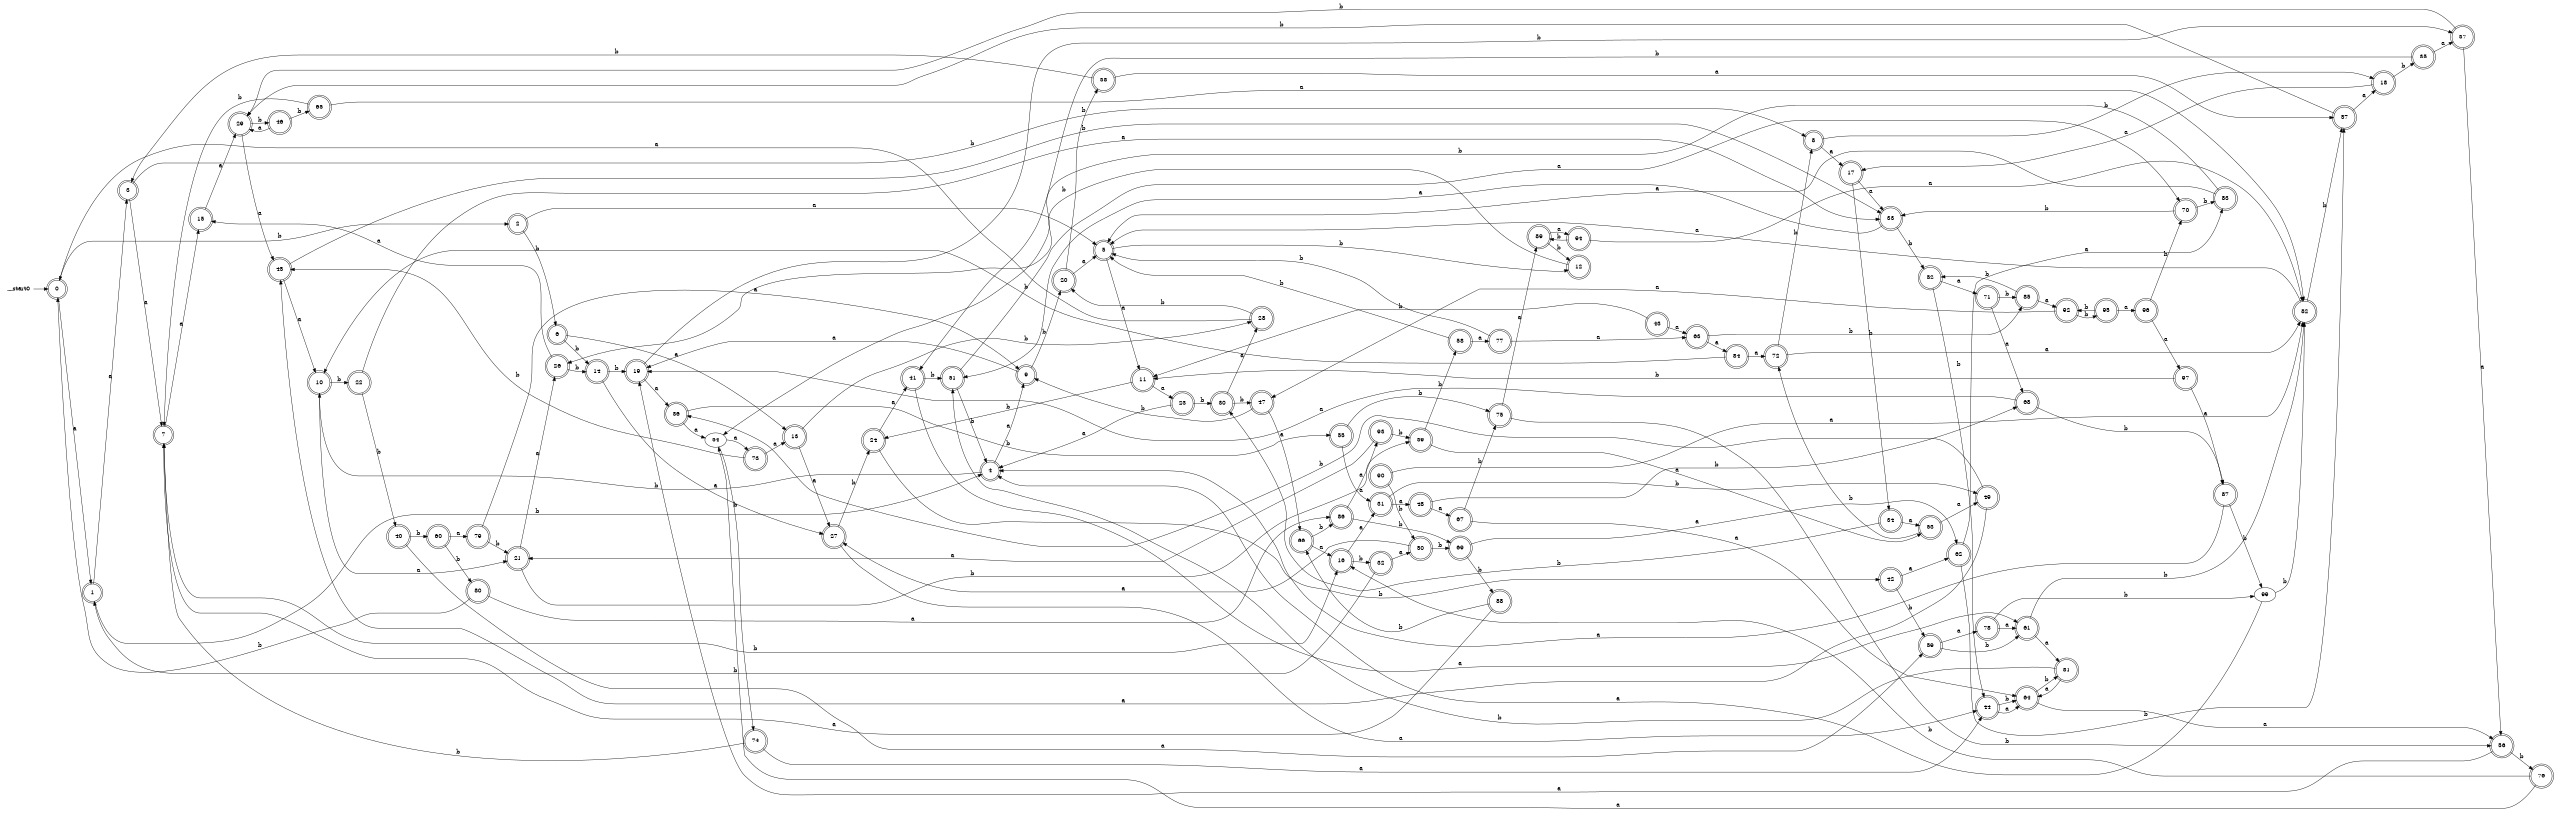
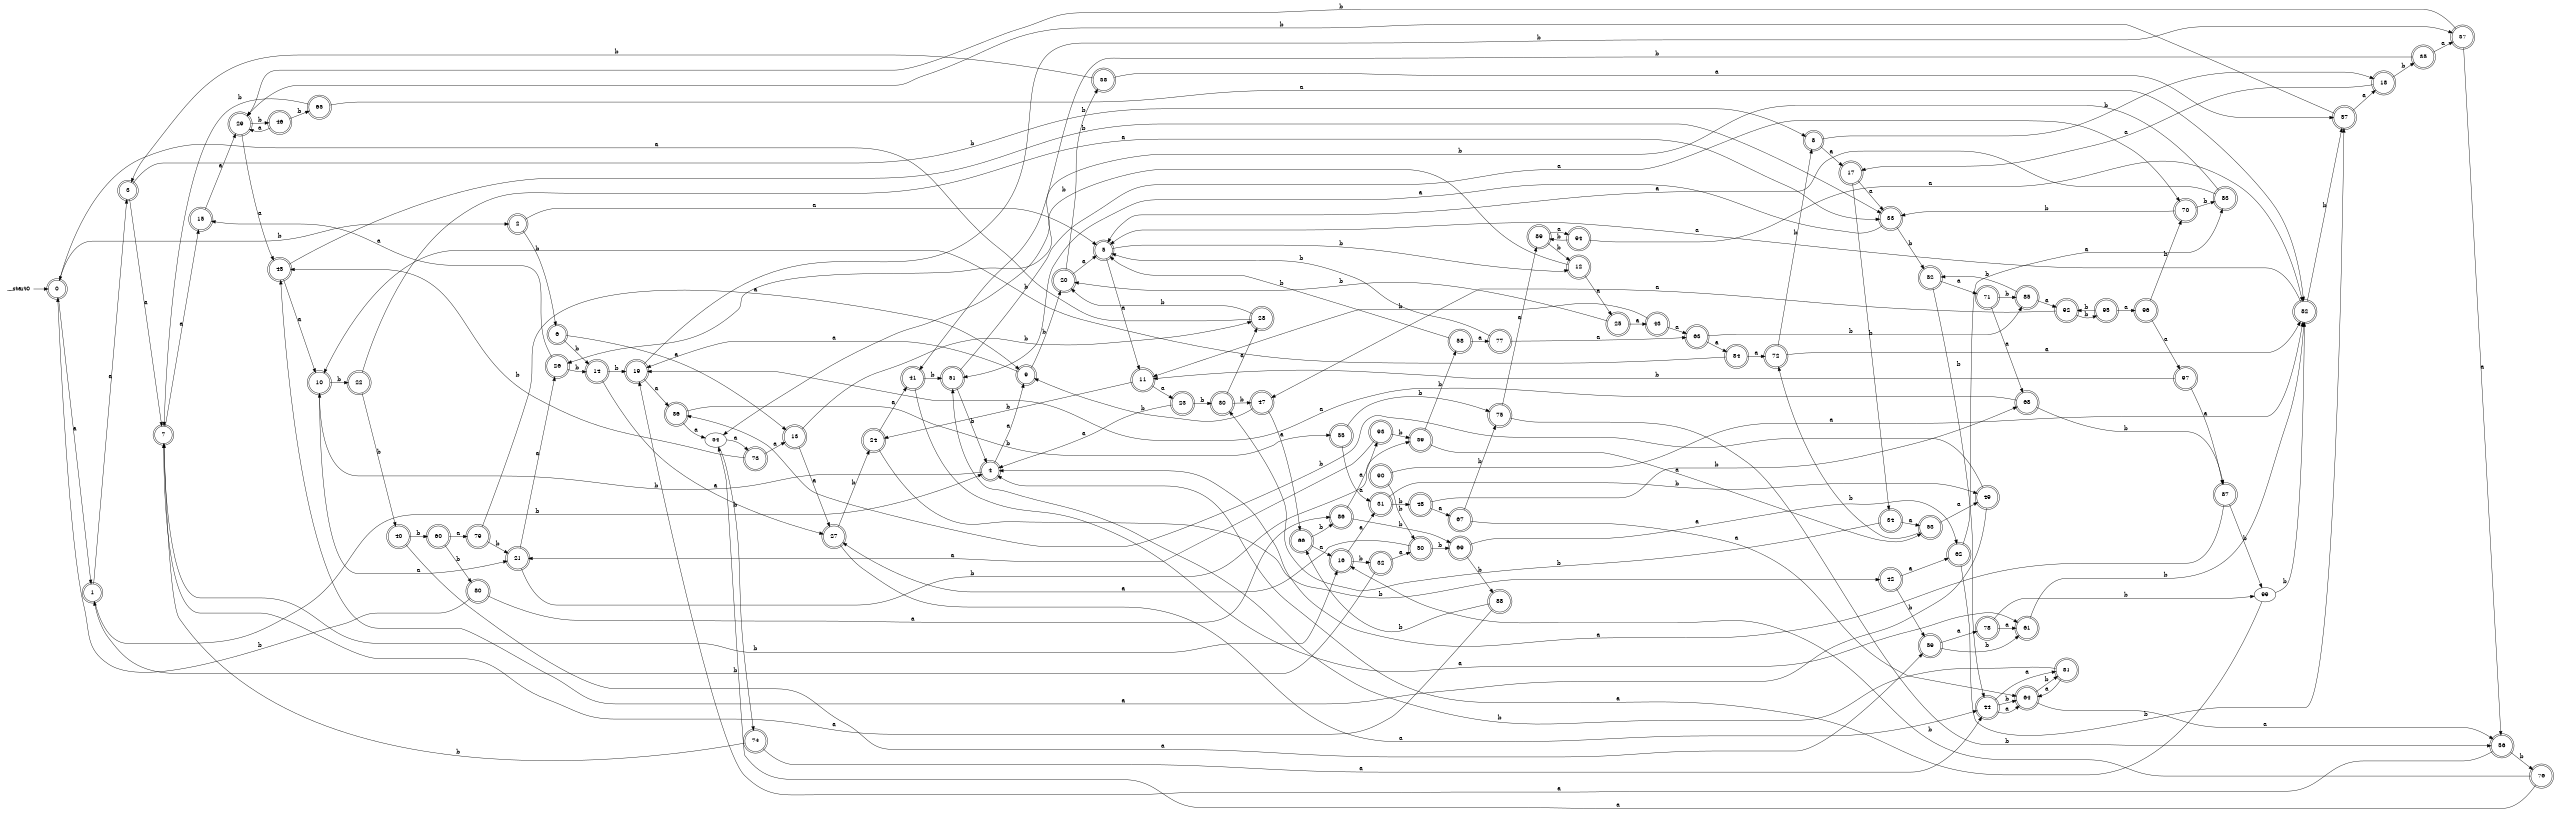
none -> (1618, 324)
(1401, 502) -> (1401, 502)
(2046, 647) -> (2021, 681)
